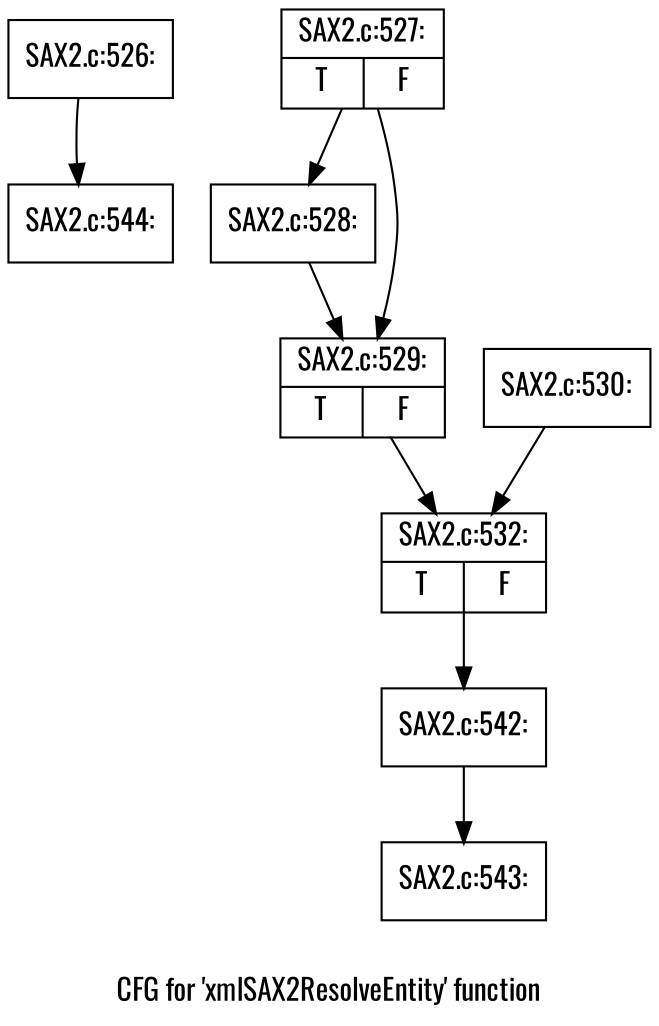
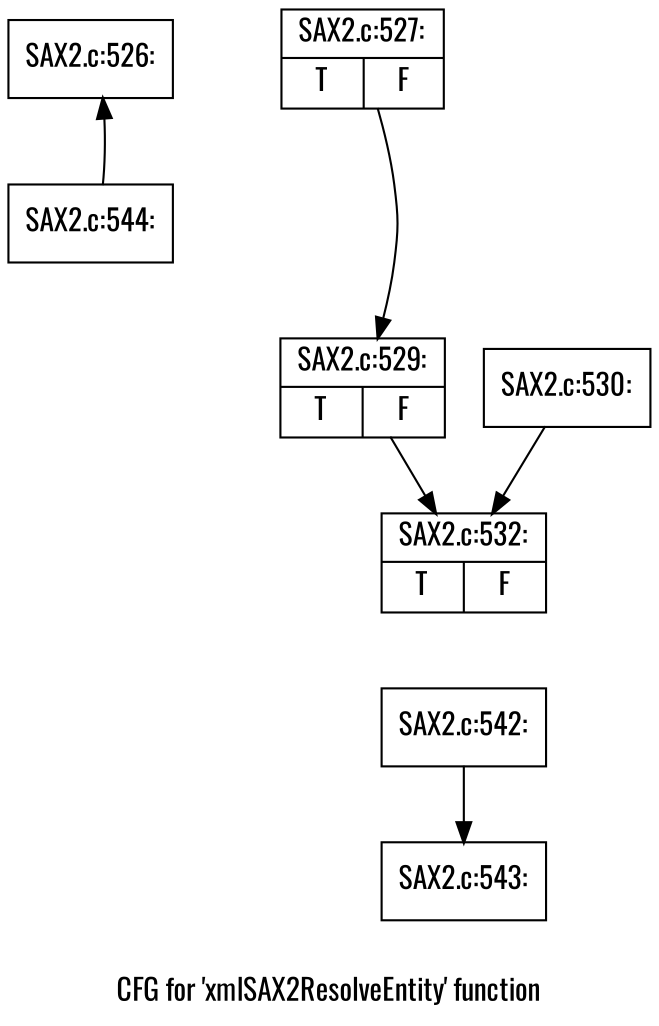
(77, 131) -> (105, 152)
(293, 223) -> none
(464, 640) -> none
